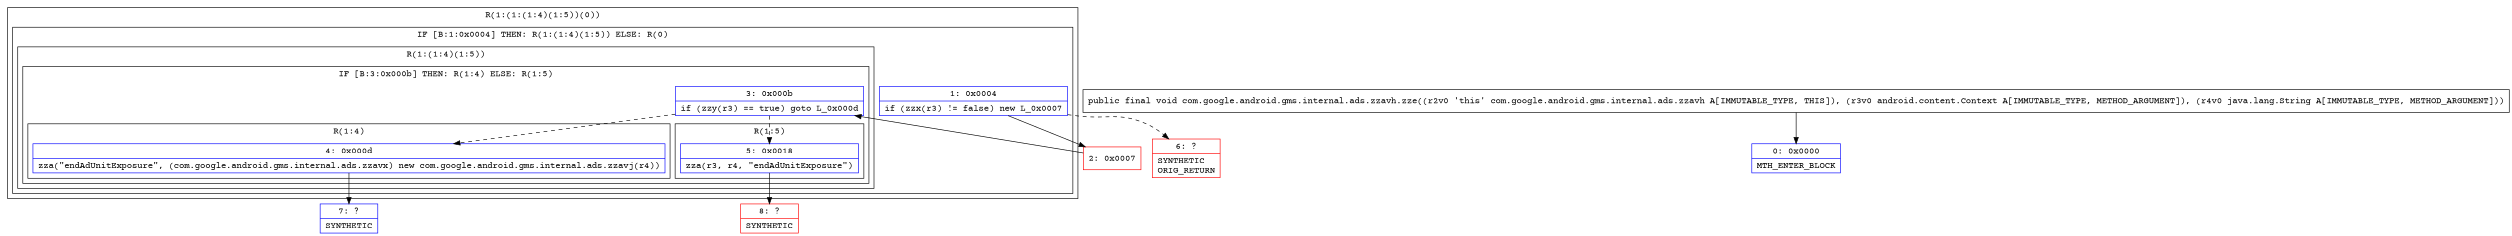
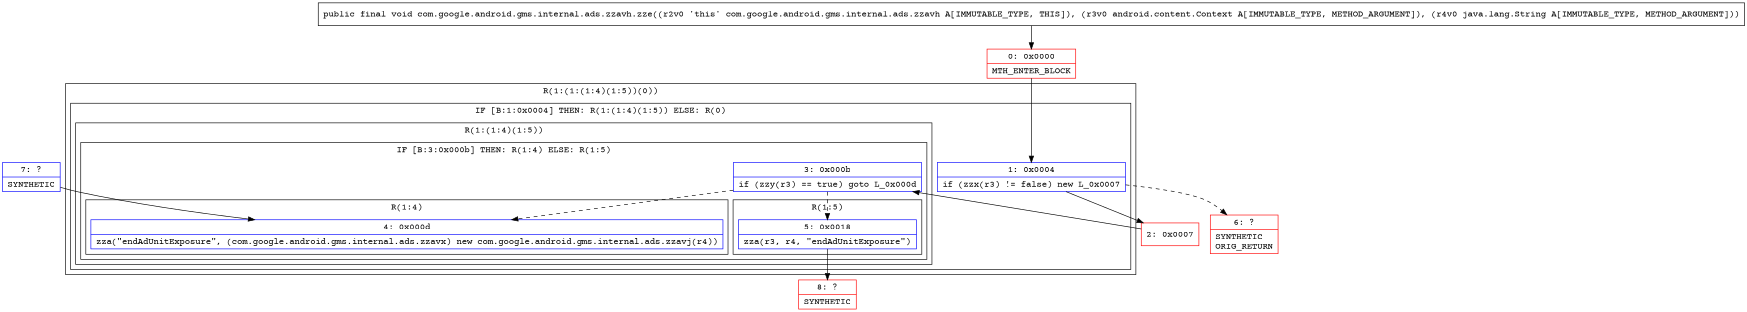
none -> (1031, 117)
(1796, 158) -> (1031, 64)
(349, 185) -> (154, 206)
